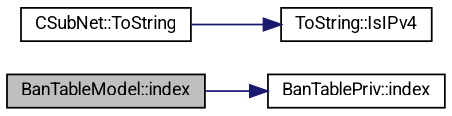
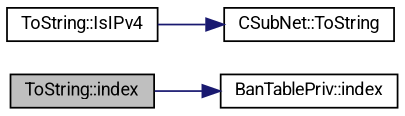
(227, 25) -> (182, 25)
(106, 91) -> (82, 91)
